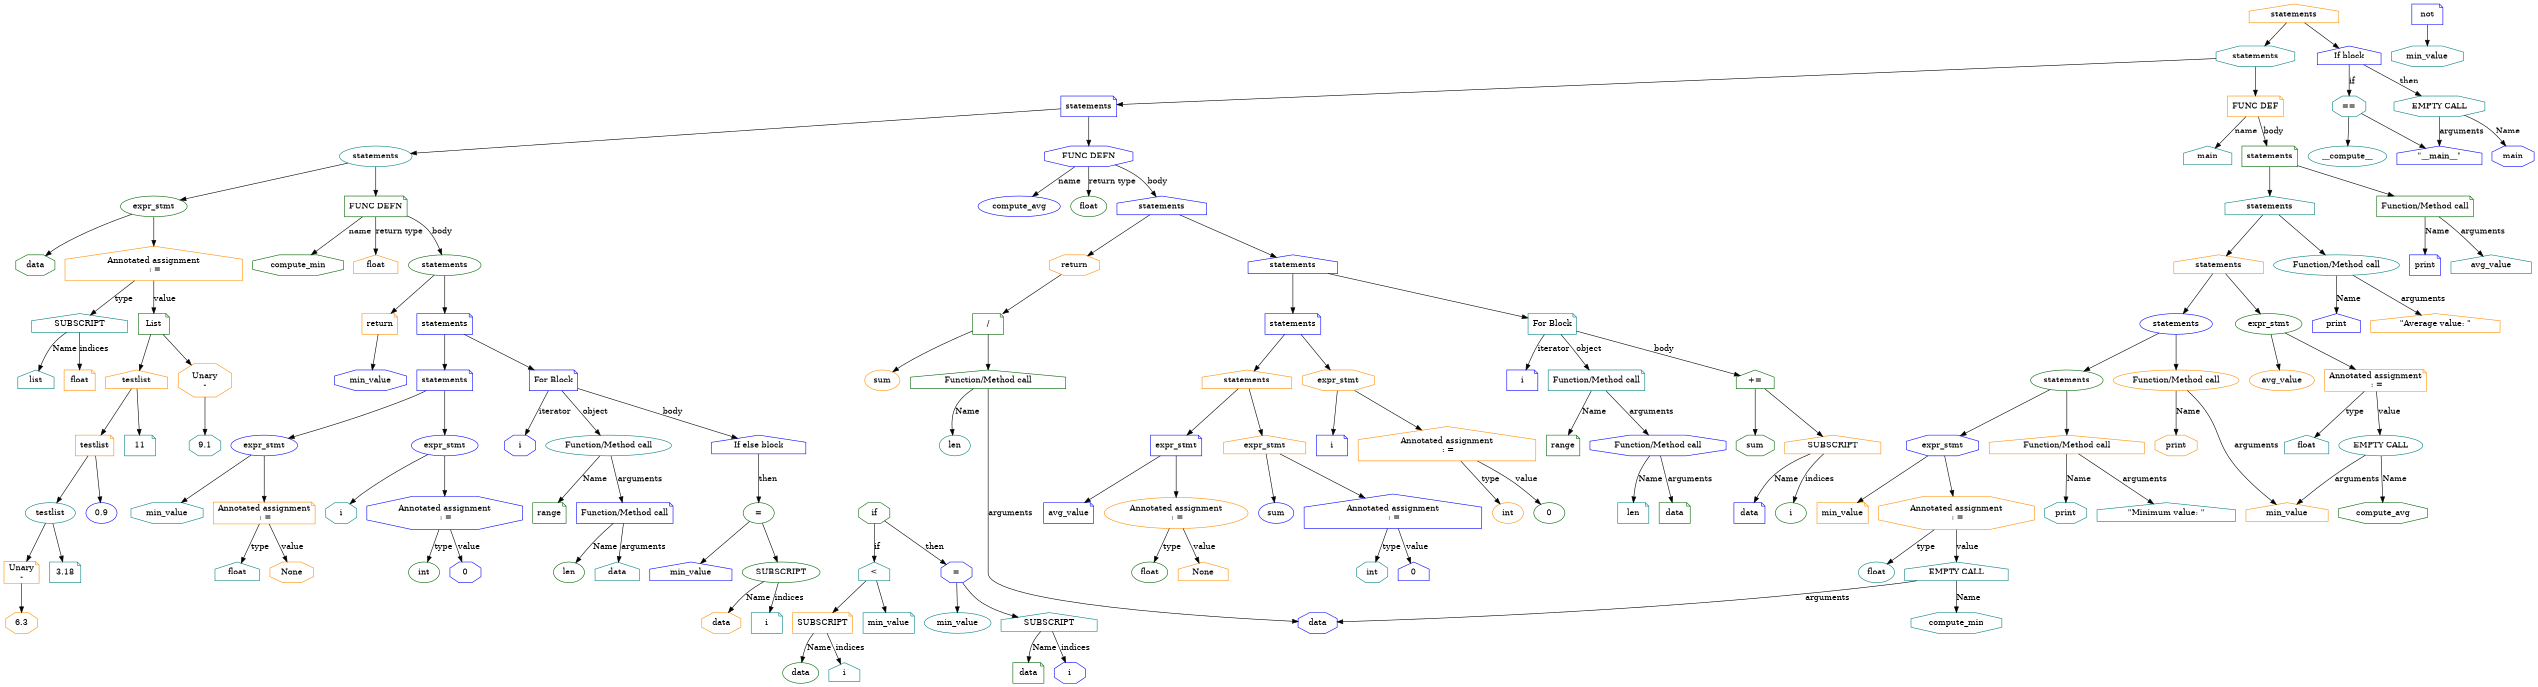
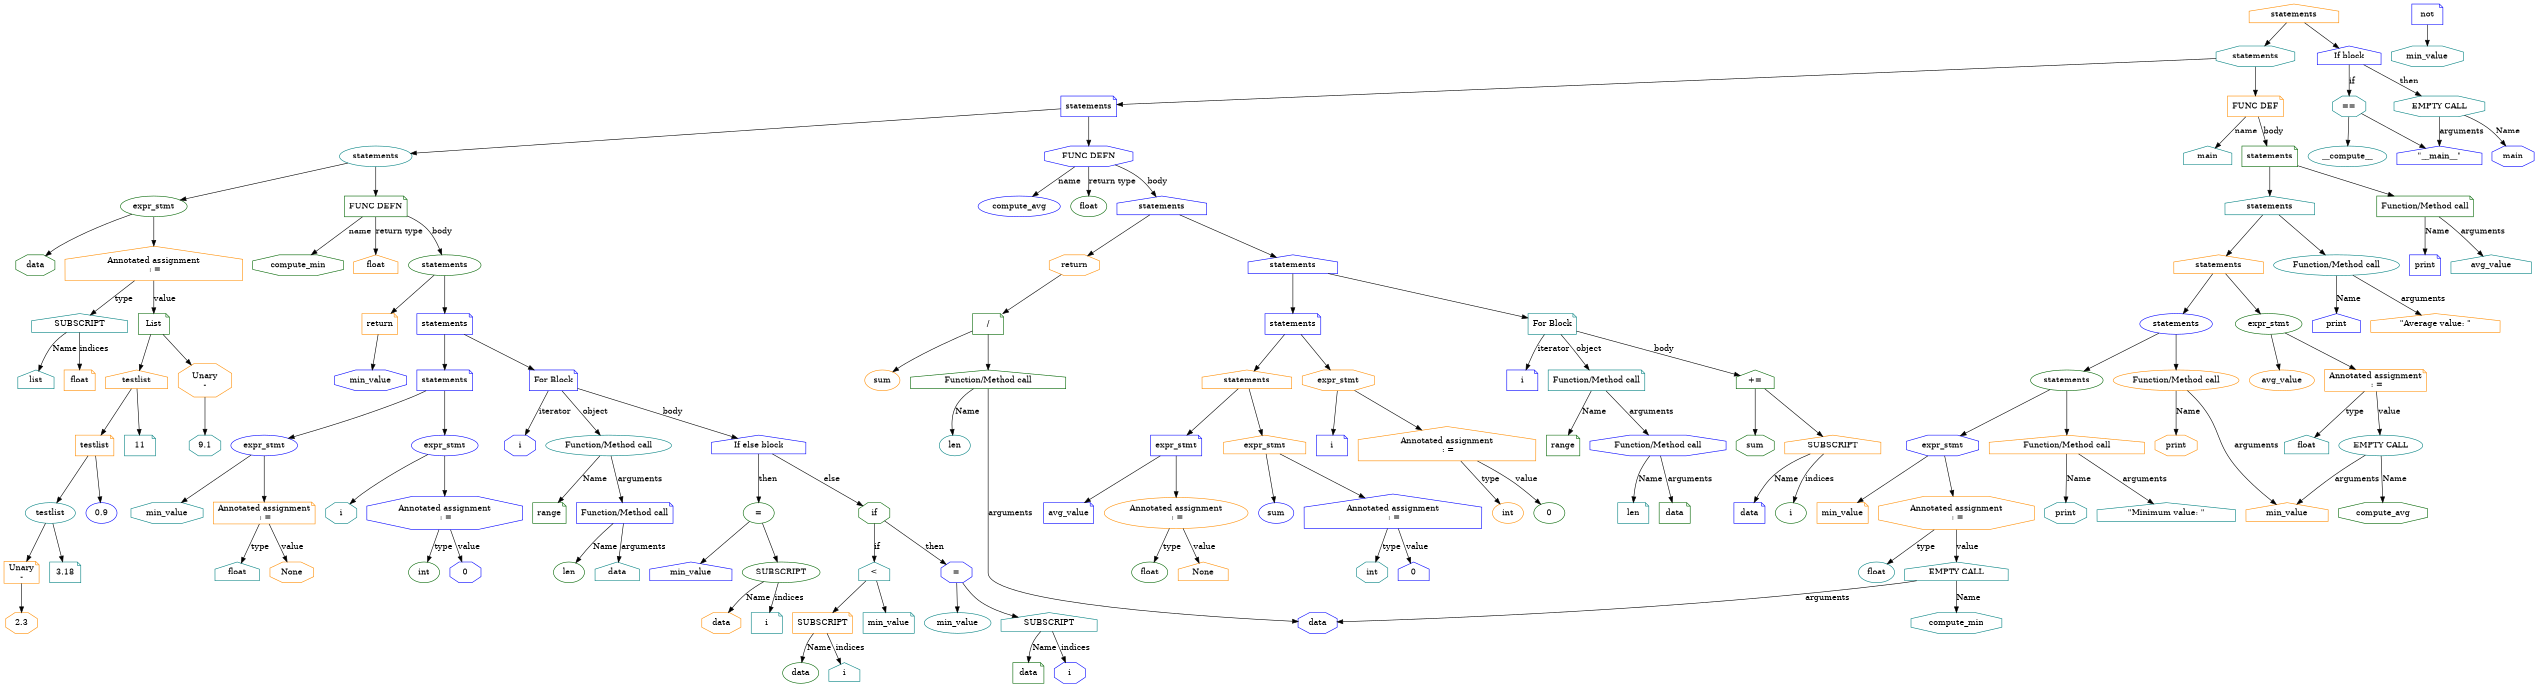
none -> (815, 478)
(22, 623) -> (22, 623)
